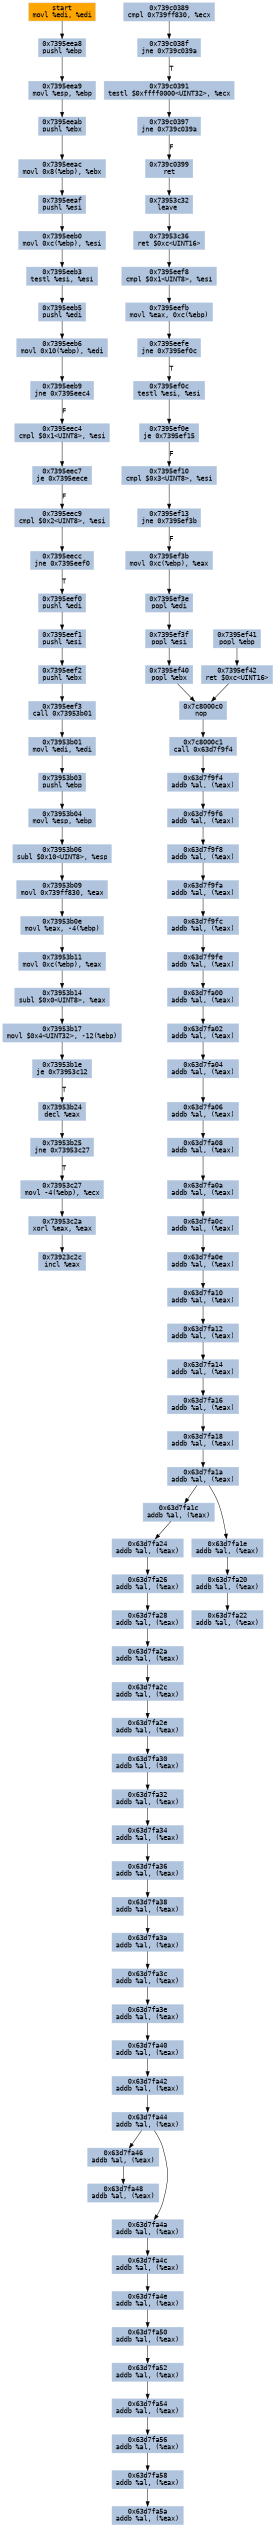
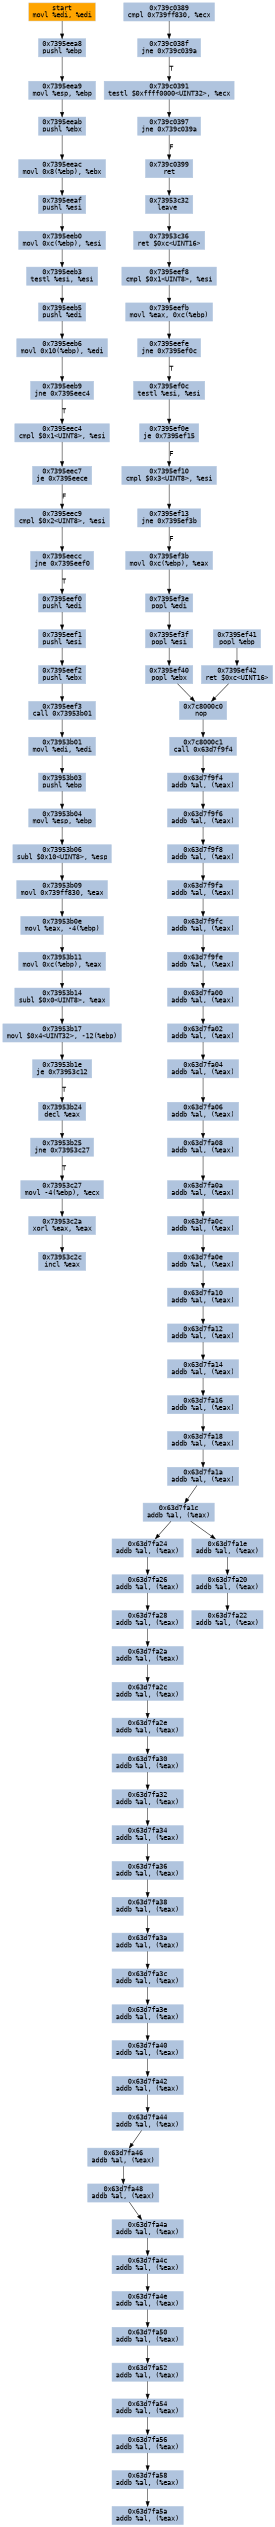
(64, 412) -> (64, 412)
(62, 1261) -> (62, 1261)
(220, 1509) -> (201, 1529)
(167, 2173) -> (134, 2209)
